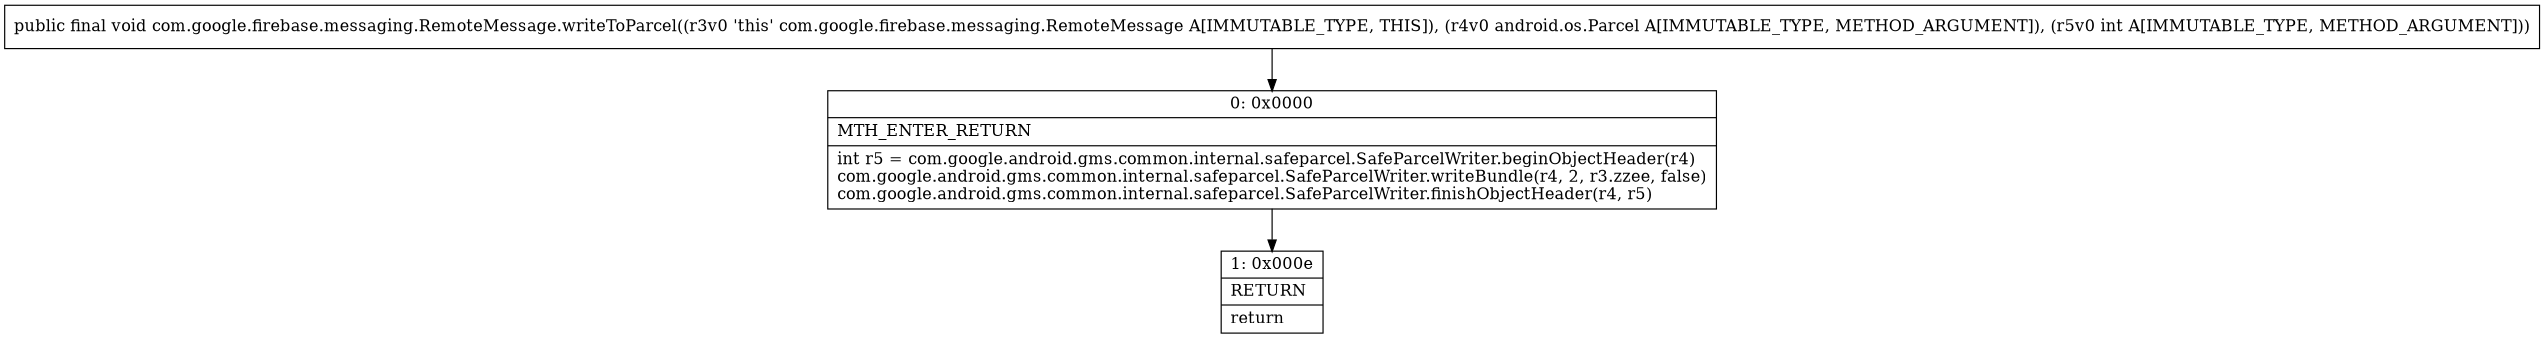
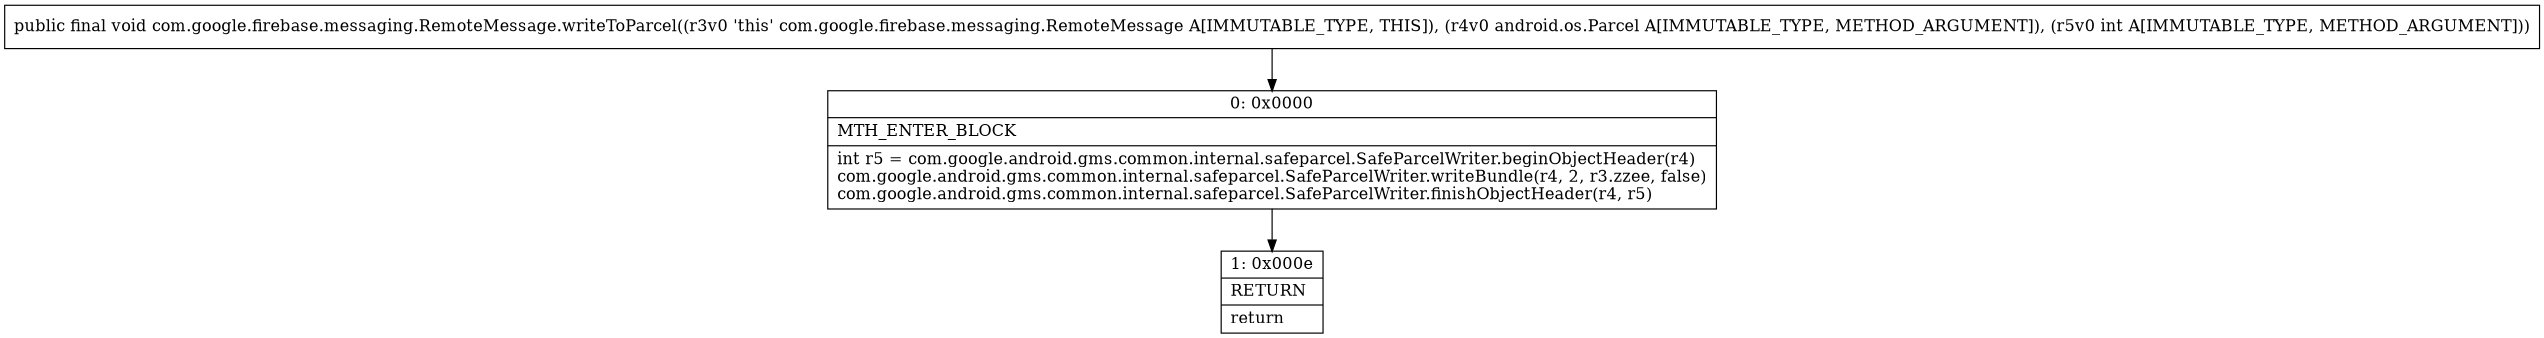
(934, 131) -> (927, 131)
